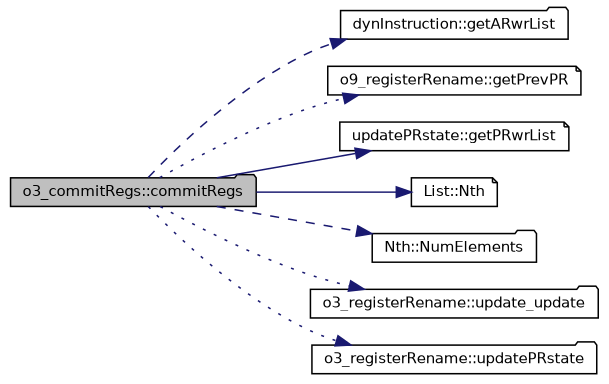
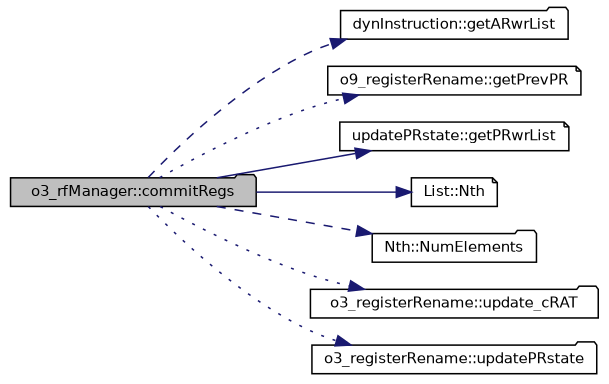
(133, 192) -> (133, 192)
(454, 304) -> (454, 304)
